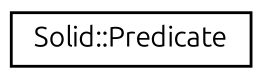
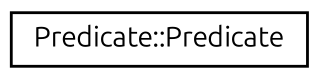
(131, 39) -> (159, 39)
